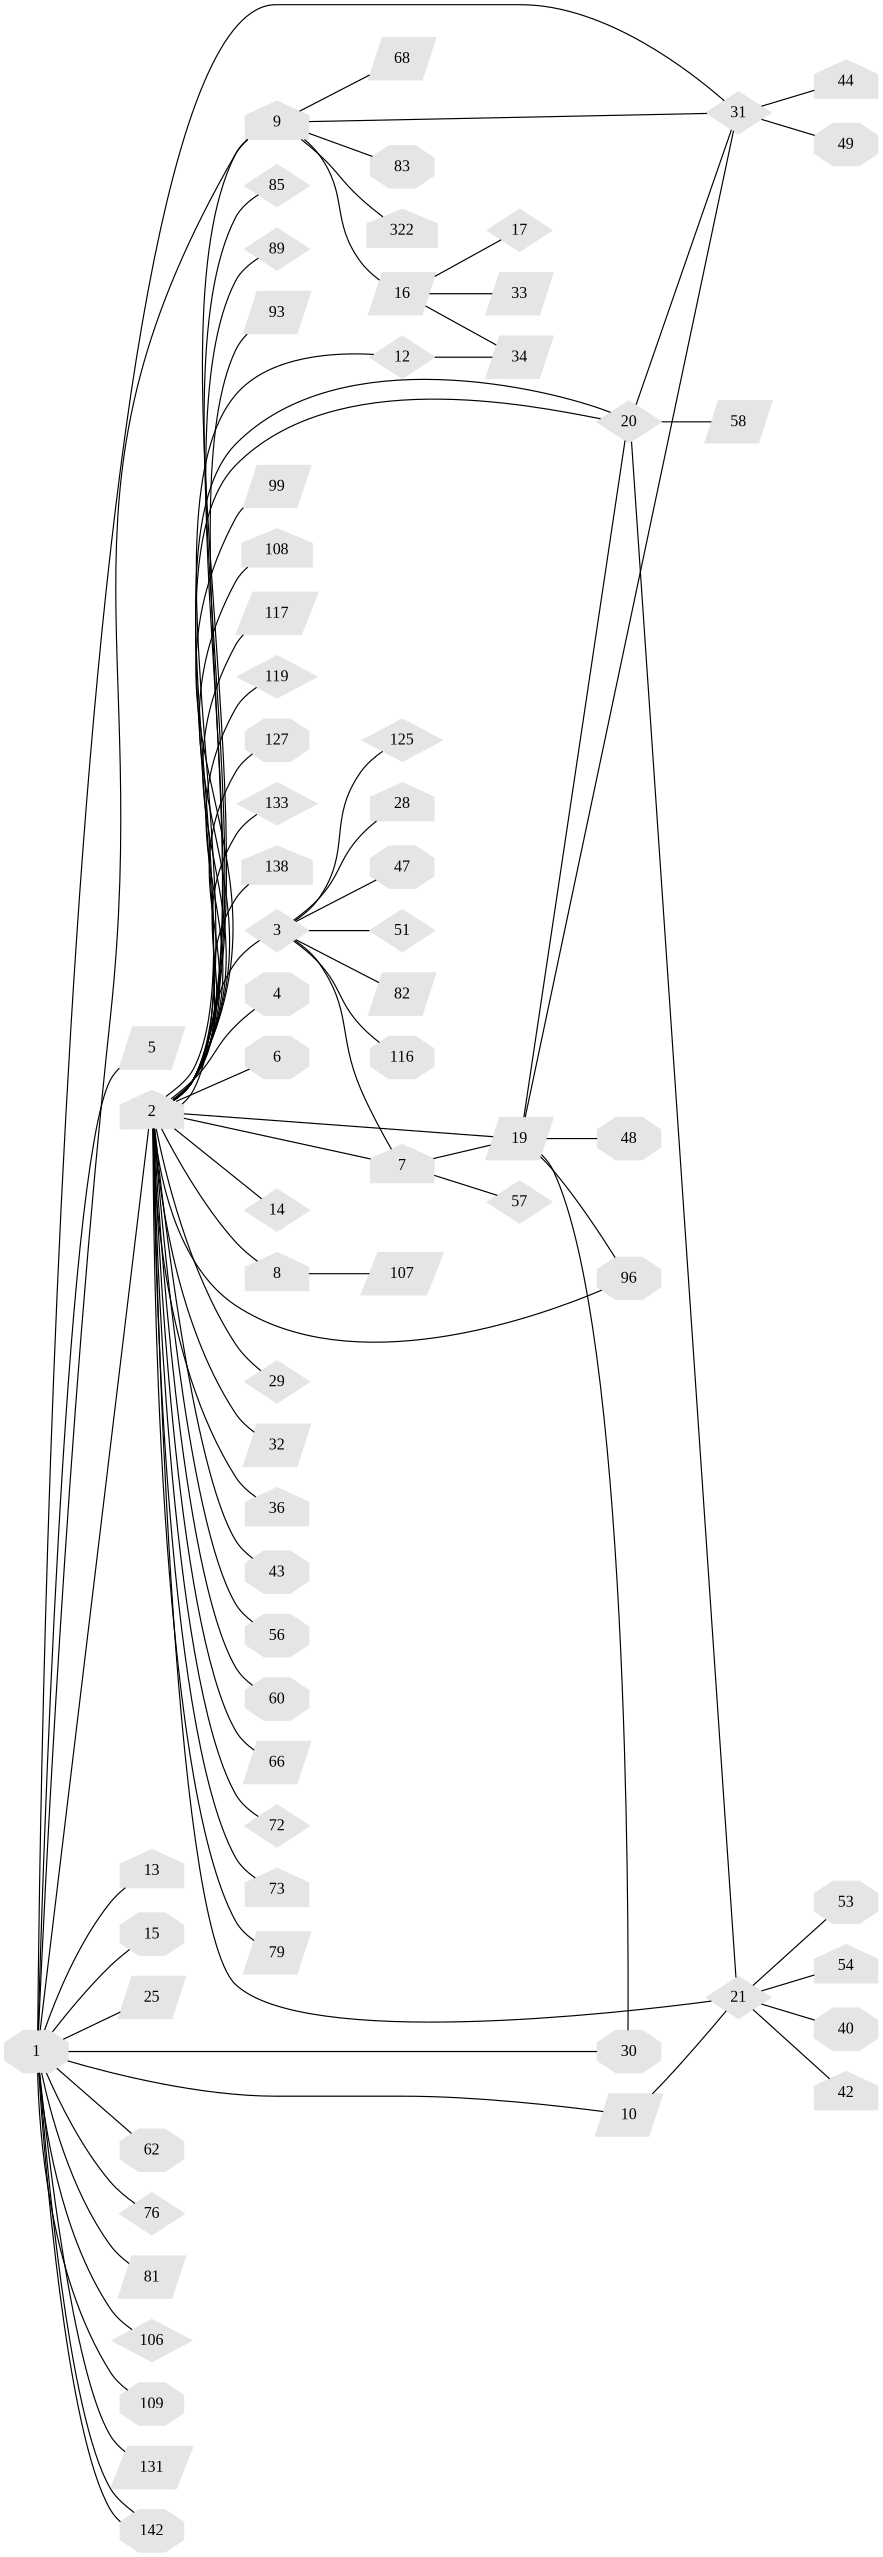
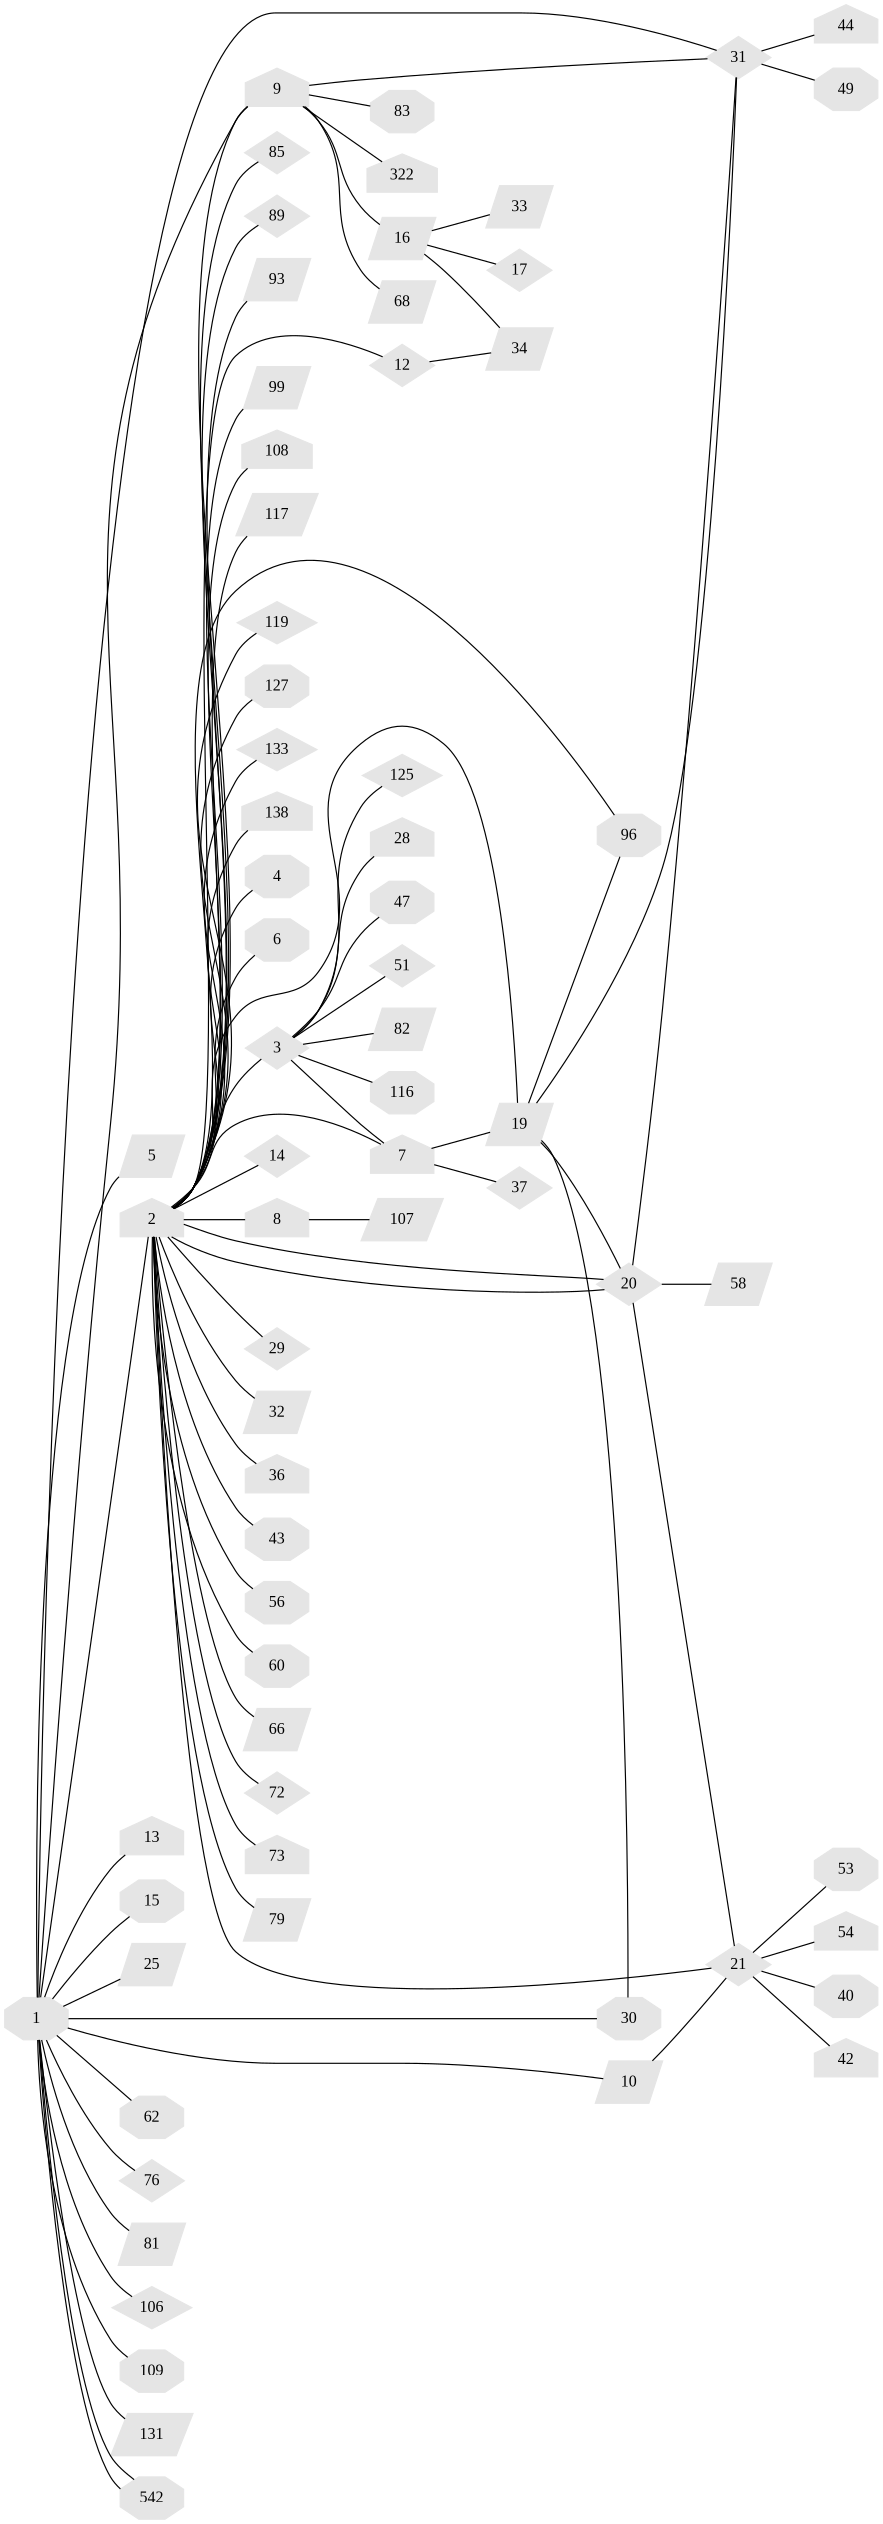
(629, 1139) -> none
(520, 1202) -> (520, 1188)
(152, 2531) -> (152, 2498)
